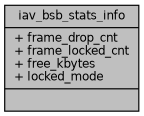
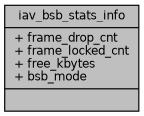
(59, 77) -> (51, 77)
